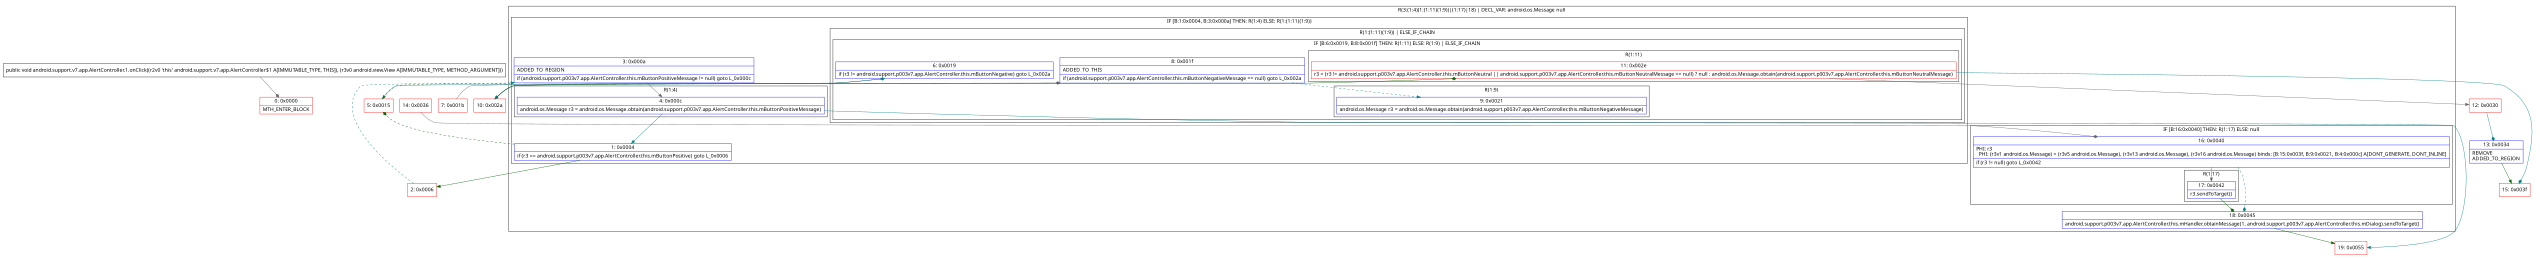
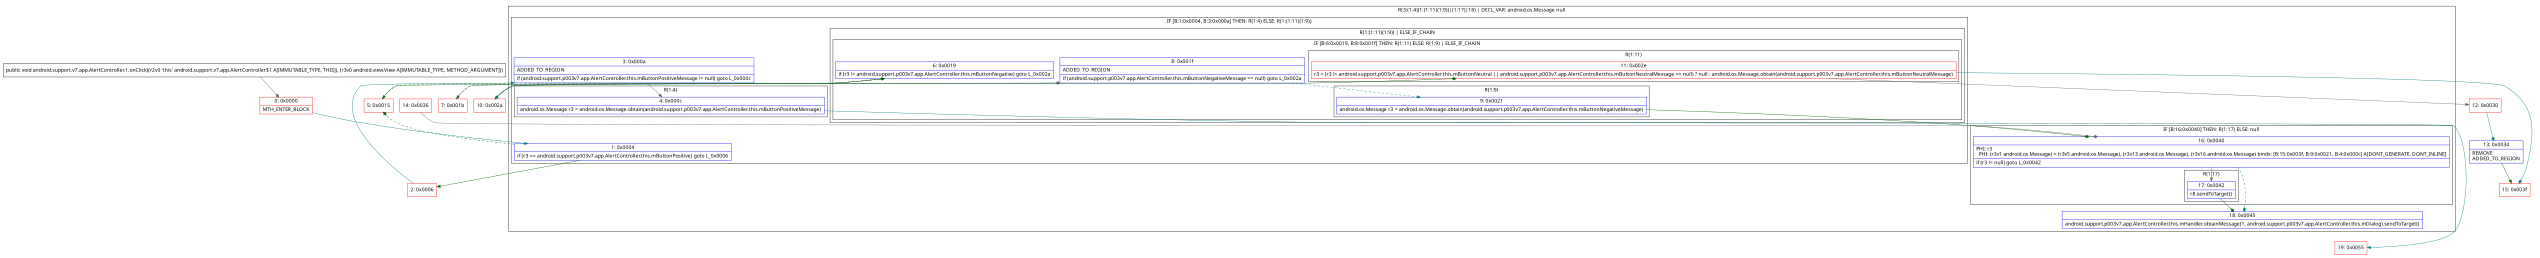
(1082, 70) -> (1087, 70)
none -> (670, 83)
(629, 84) -> (629, 84)
(374, 85) -> (374, 85)
none -> (1833, 117)
(648, 127) -> (407, 130)
(2211, 194) -> (2211, 194)
(2303, 236) -> none
